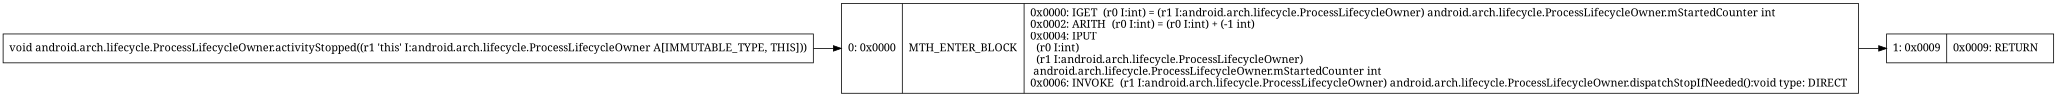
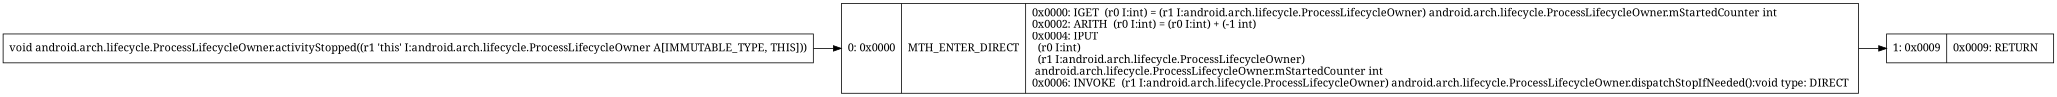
(963, 48) -> (964, 48)
